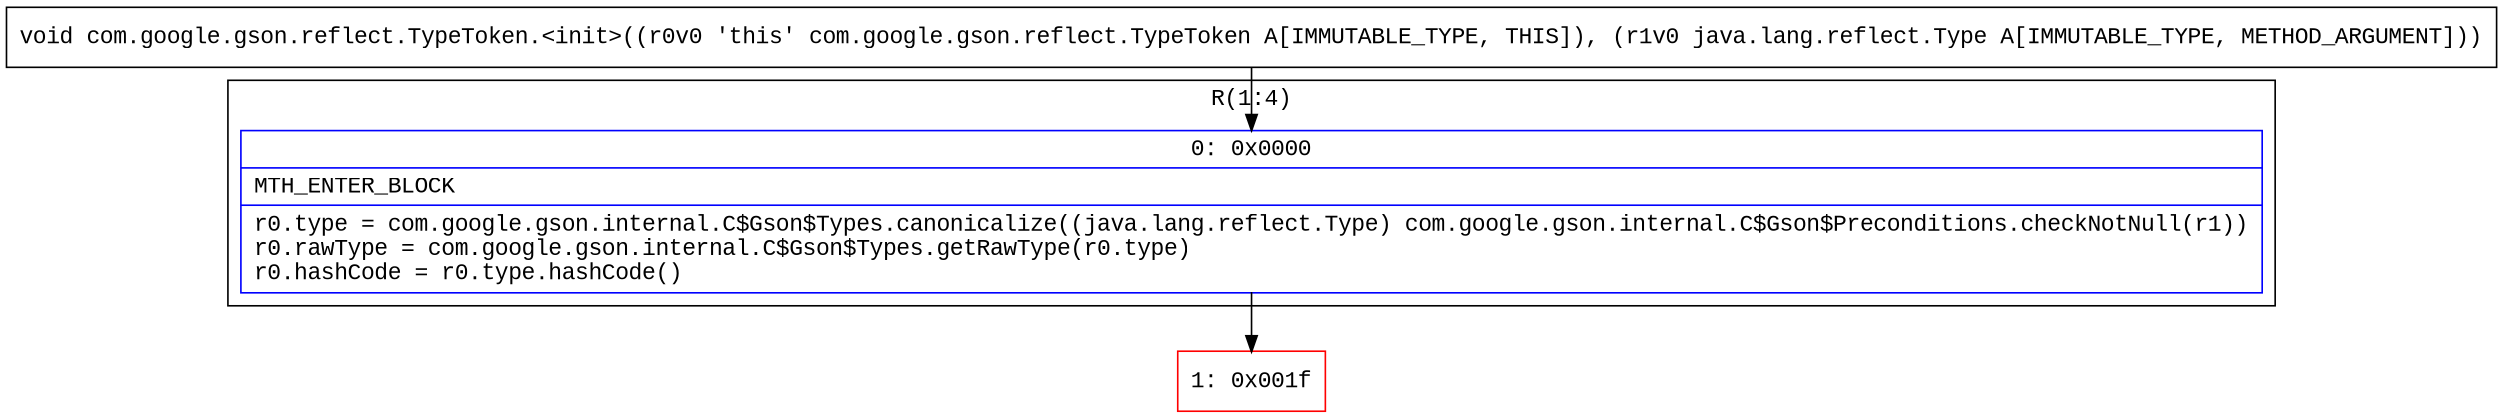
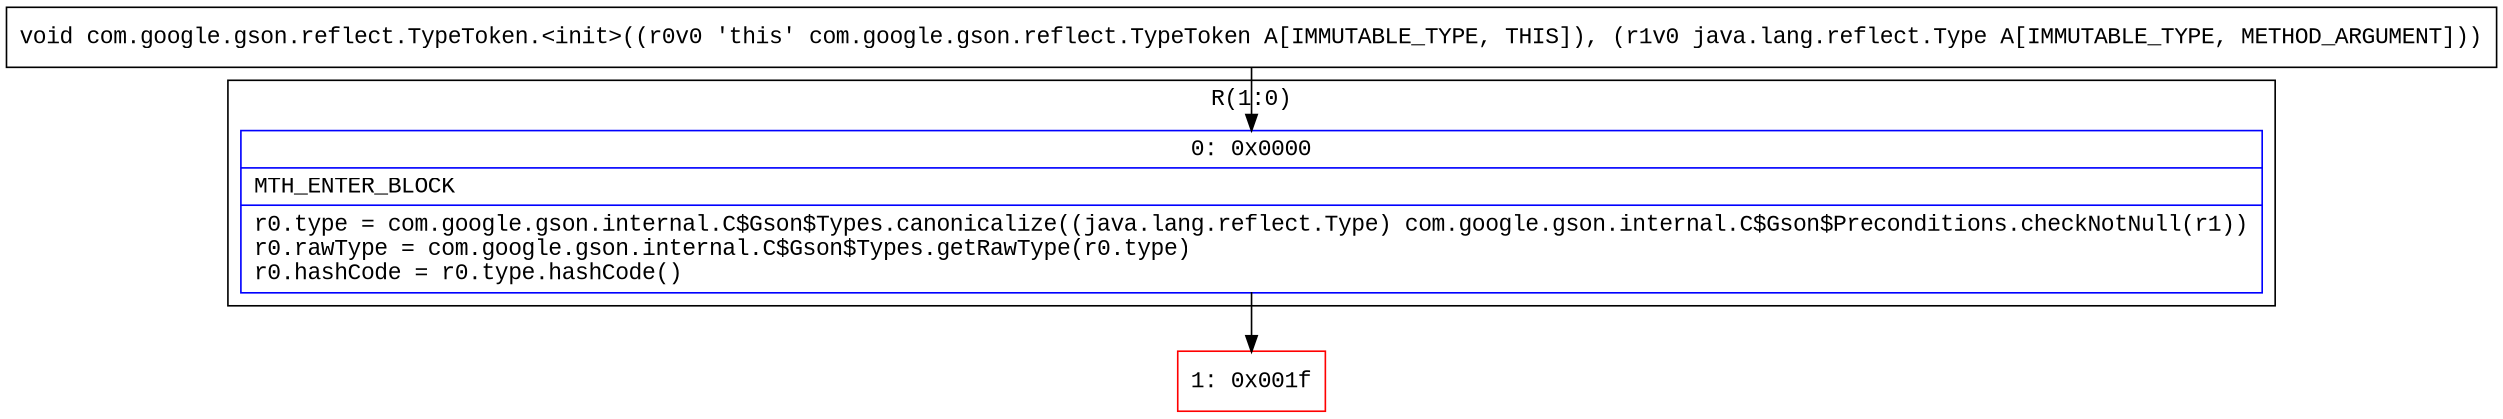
(1252, 99) -> (1252, 99)
